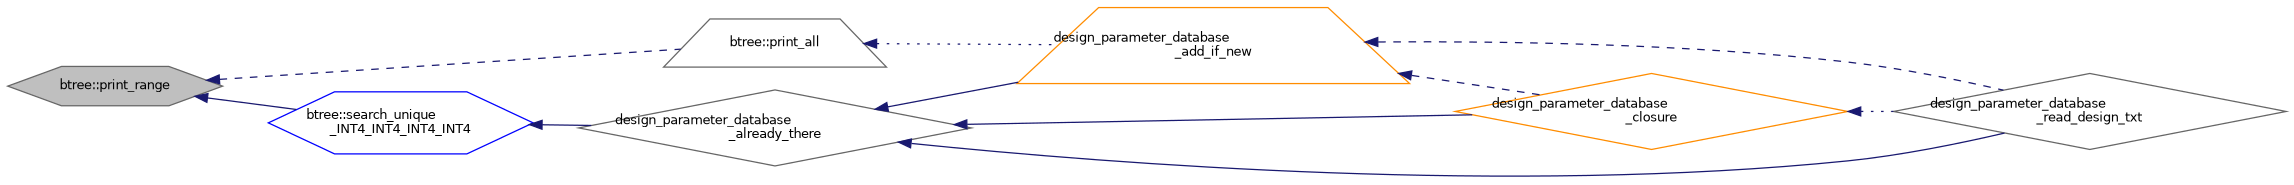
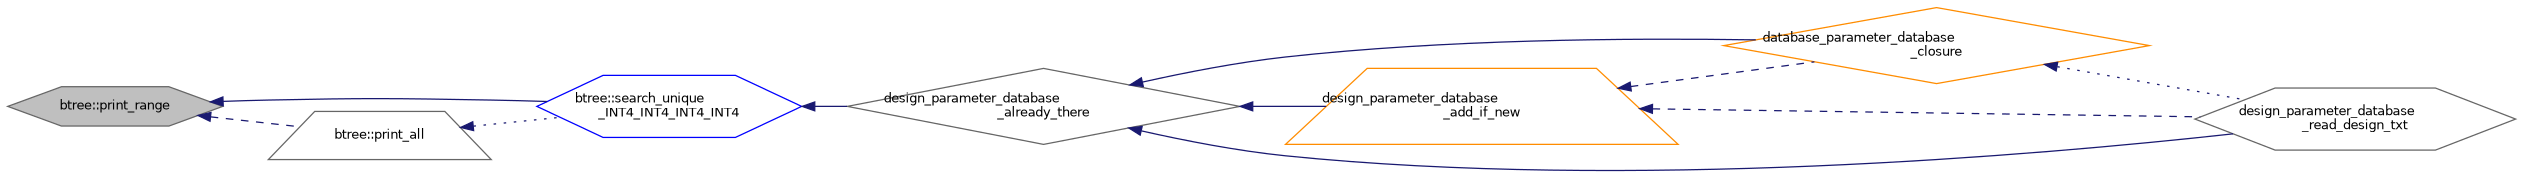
(967, 44) -> (517, 122)
(1652, 111) -> (1937, 46)
(2090, 111) -> (2355, 119)
